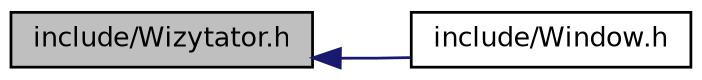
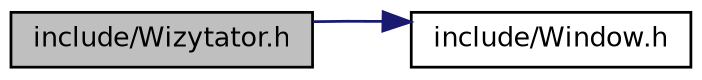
(376, 58) -> (348, 21)
